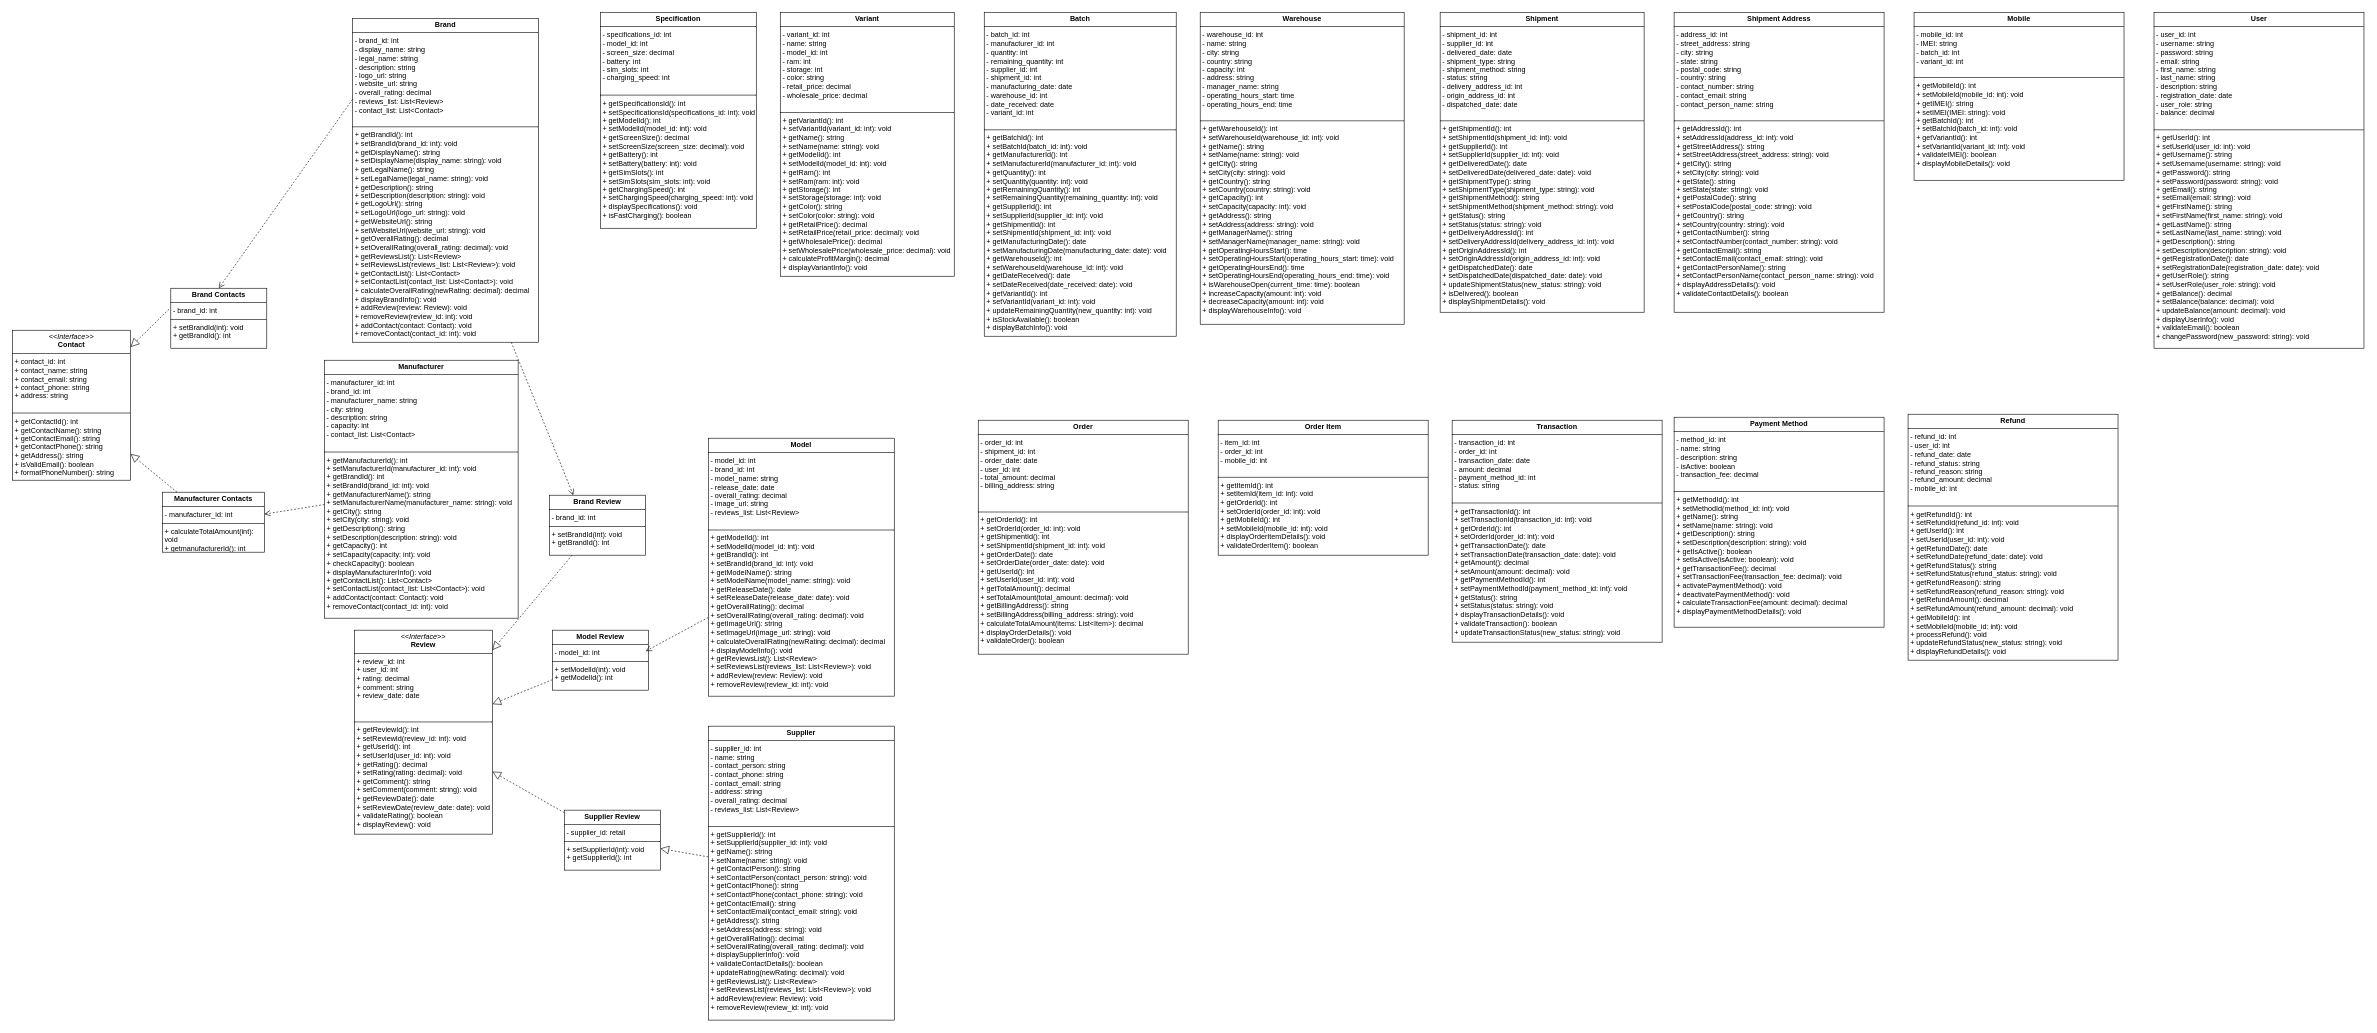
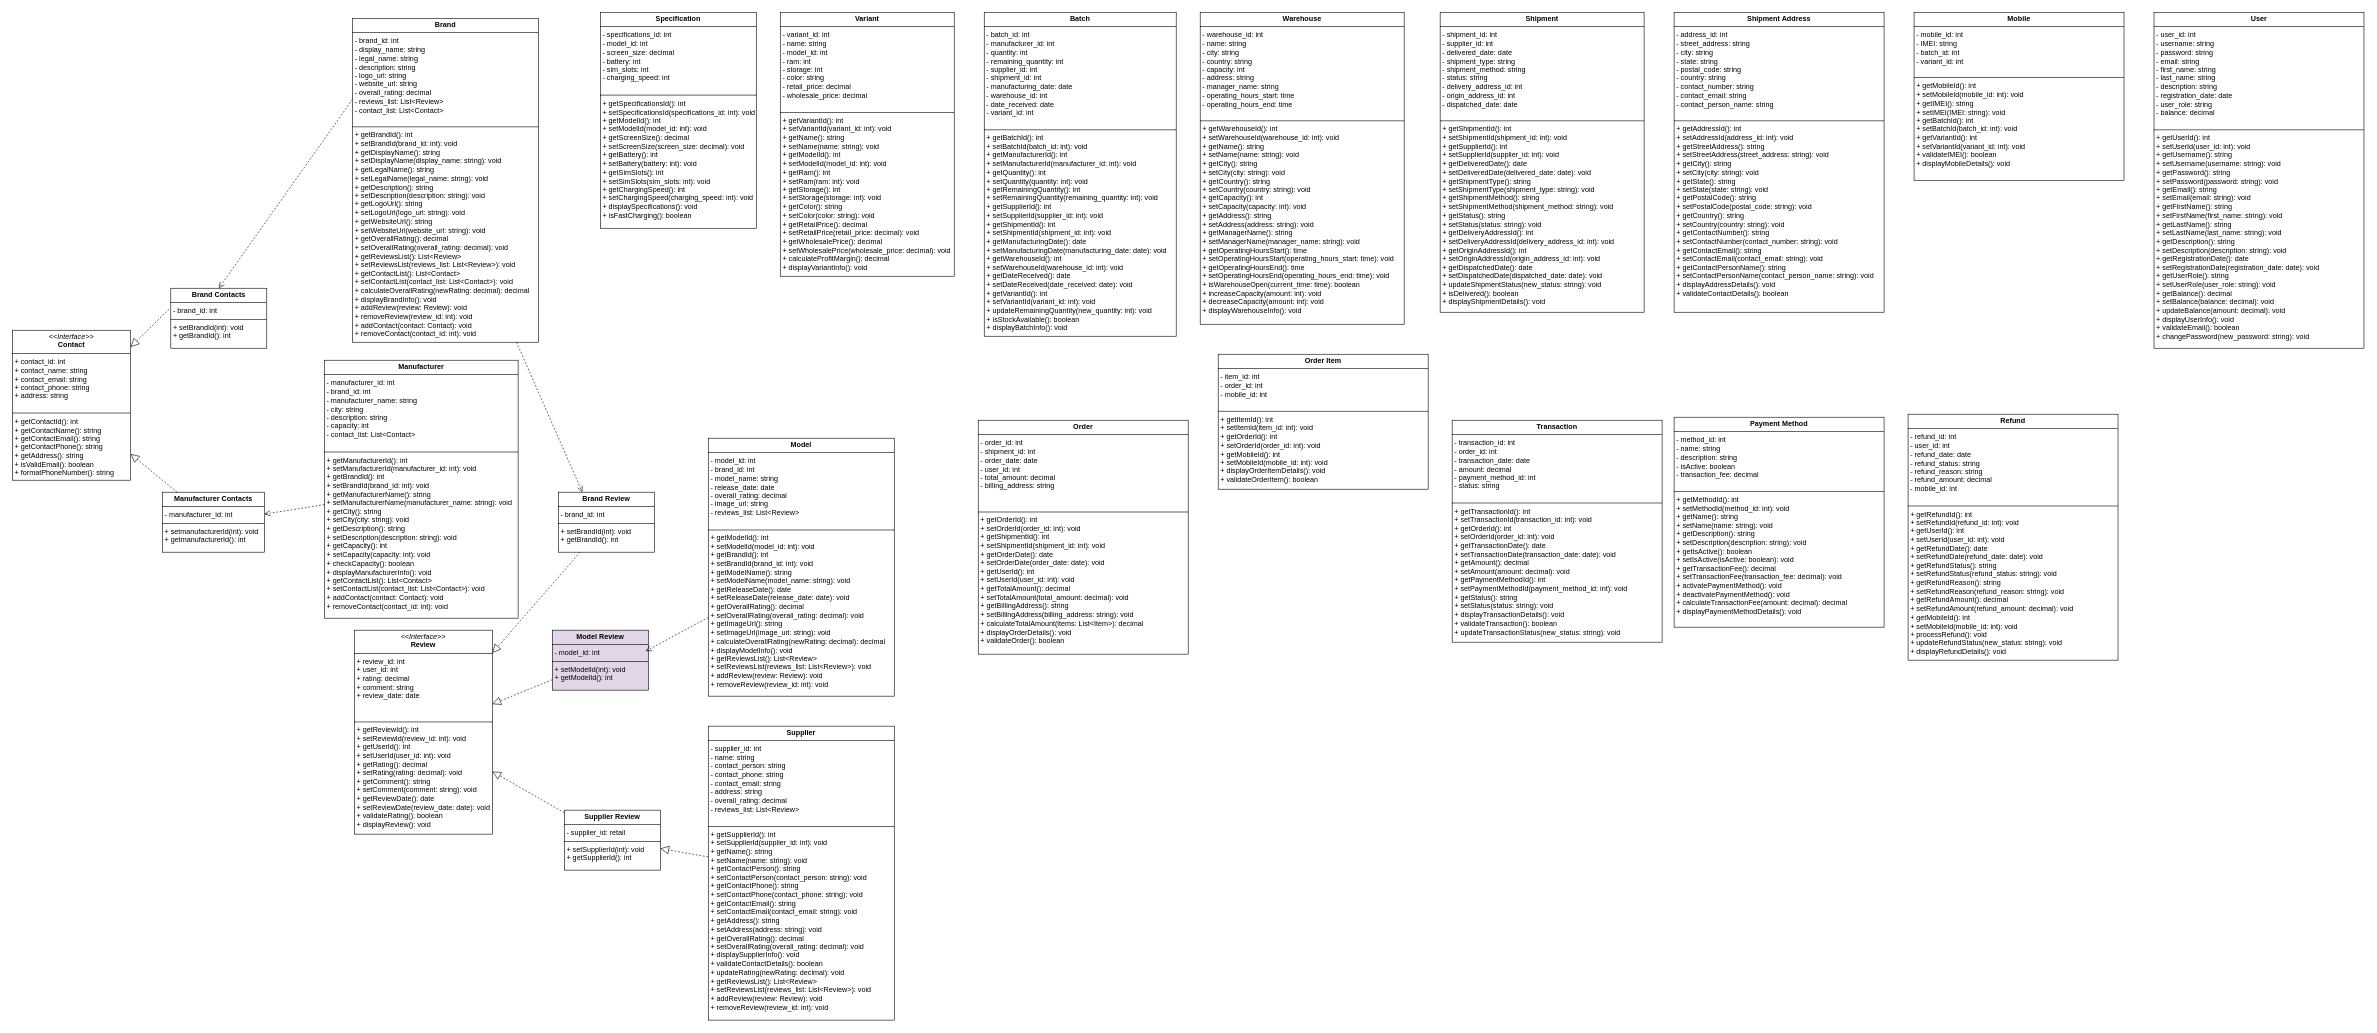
(1323, 488) -> (1323, 422)
(214, 514) -> (214, 514)
(597, 525) -> (606, 522)
(600, 660) -> (600, 660)
